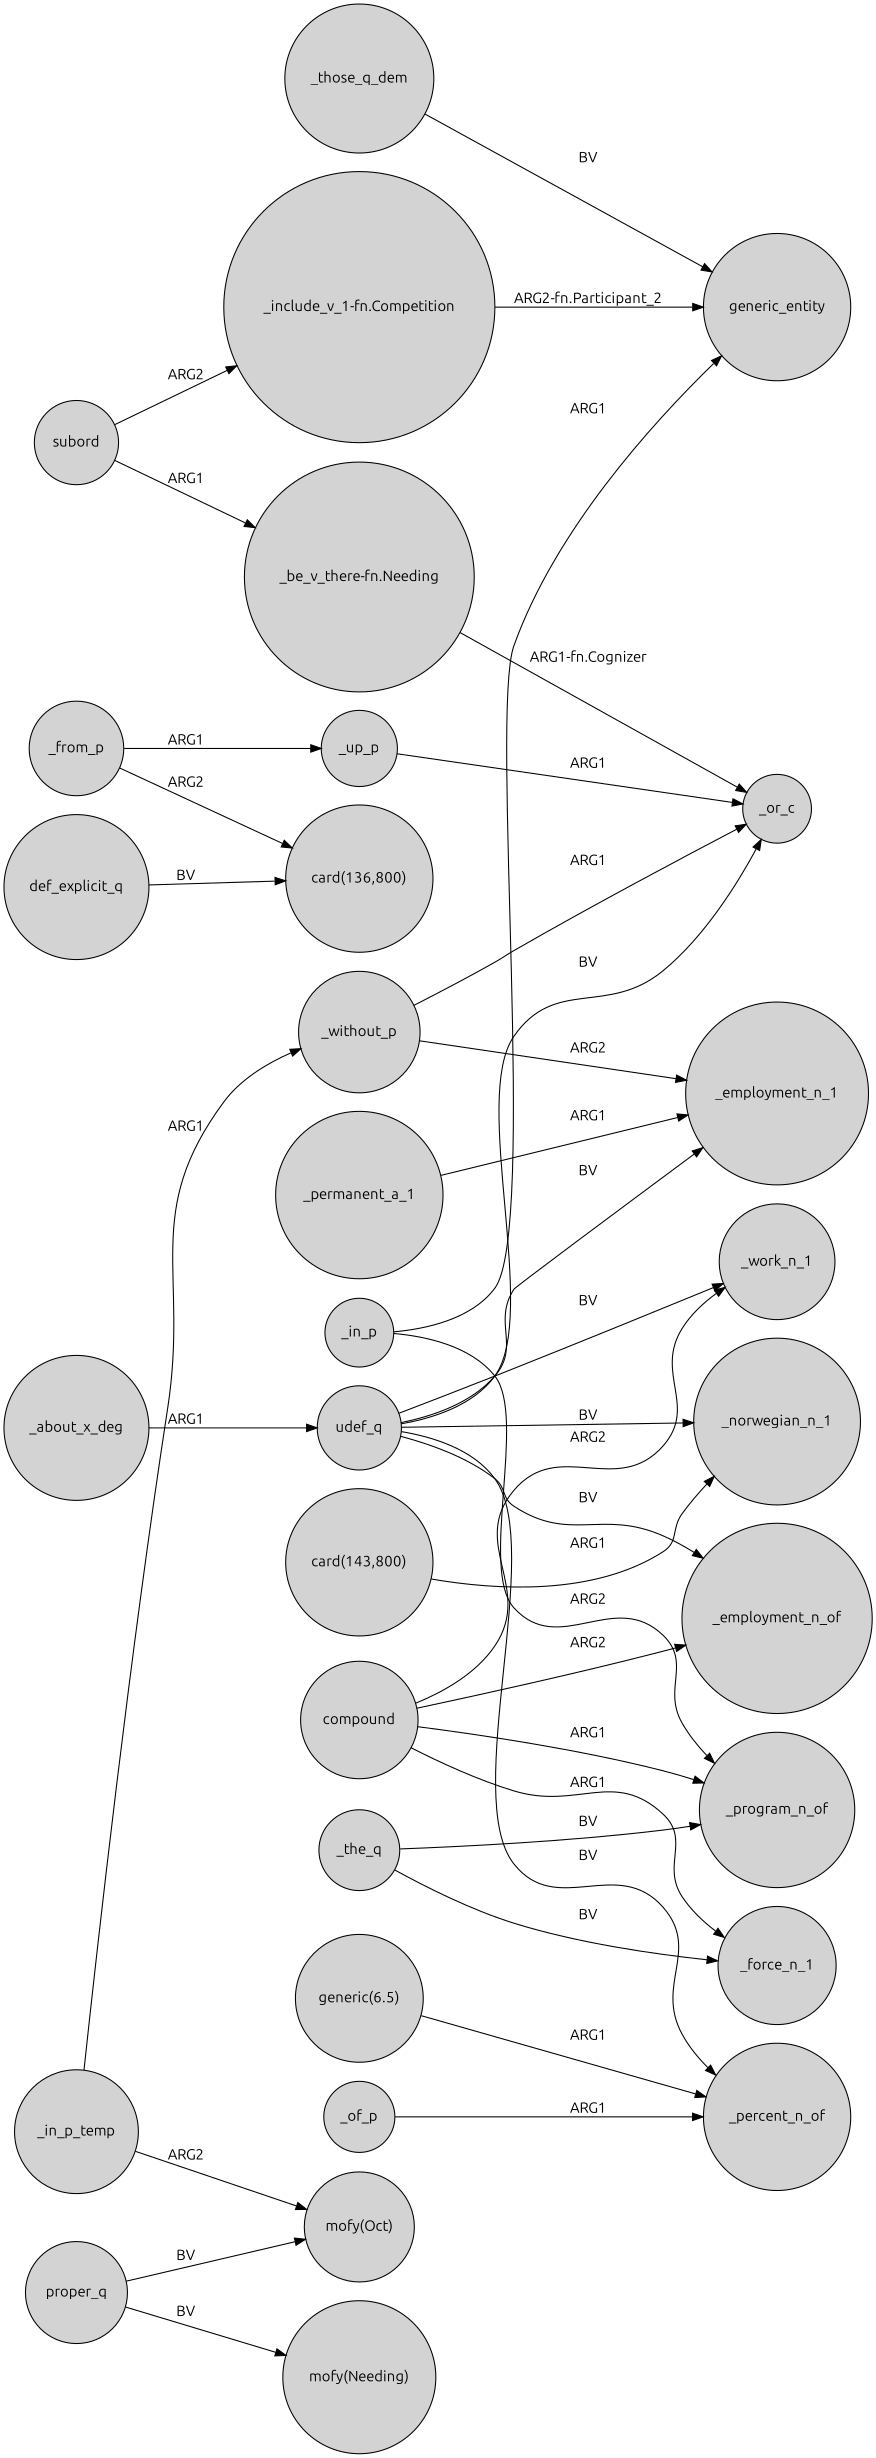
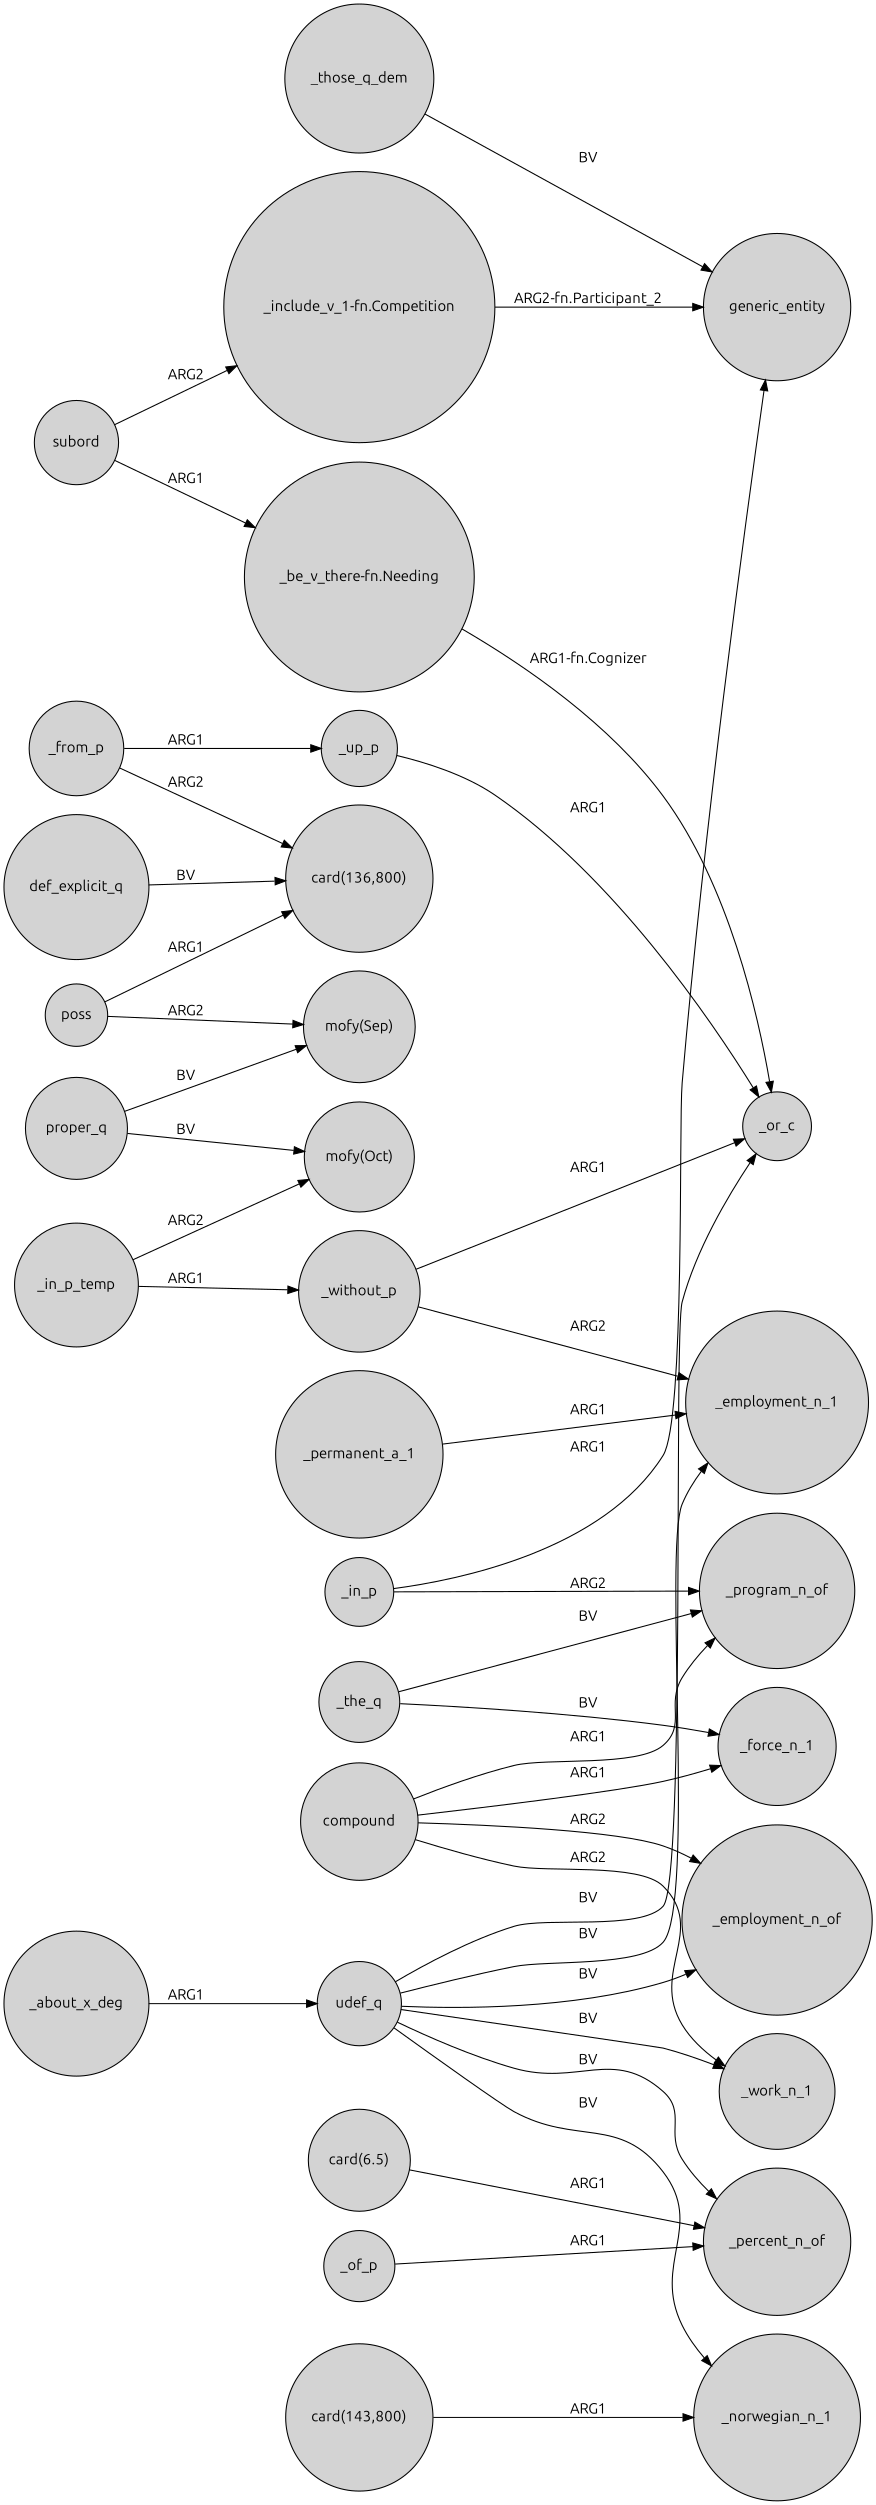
none -> (76, 1015)
(359, 1998) -> (359, 2160)
(359, 2377) -> (359, 1027)
